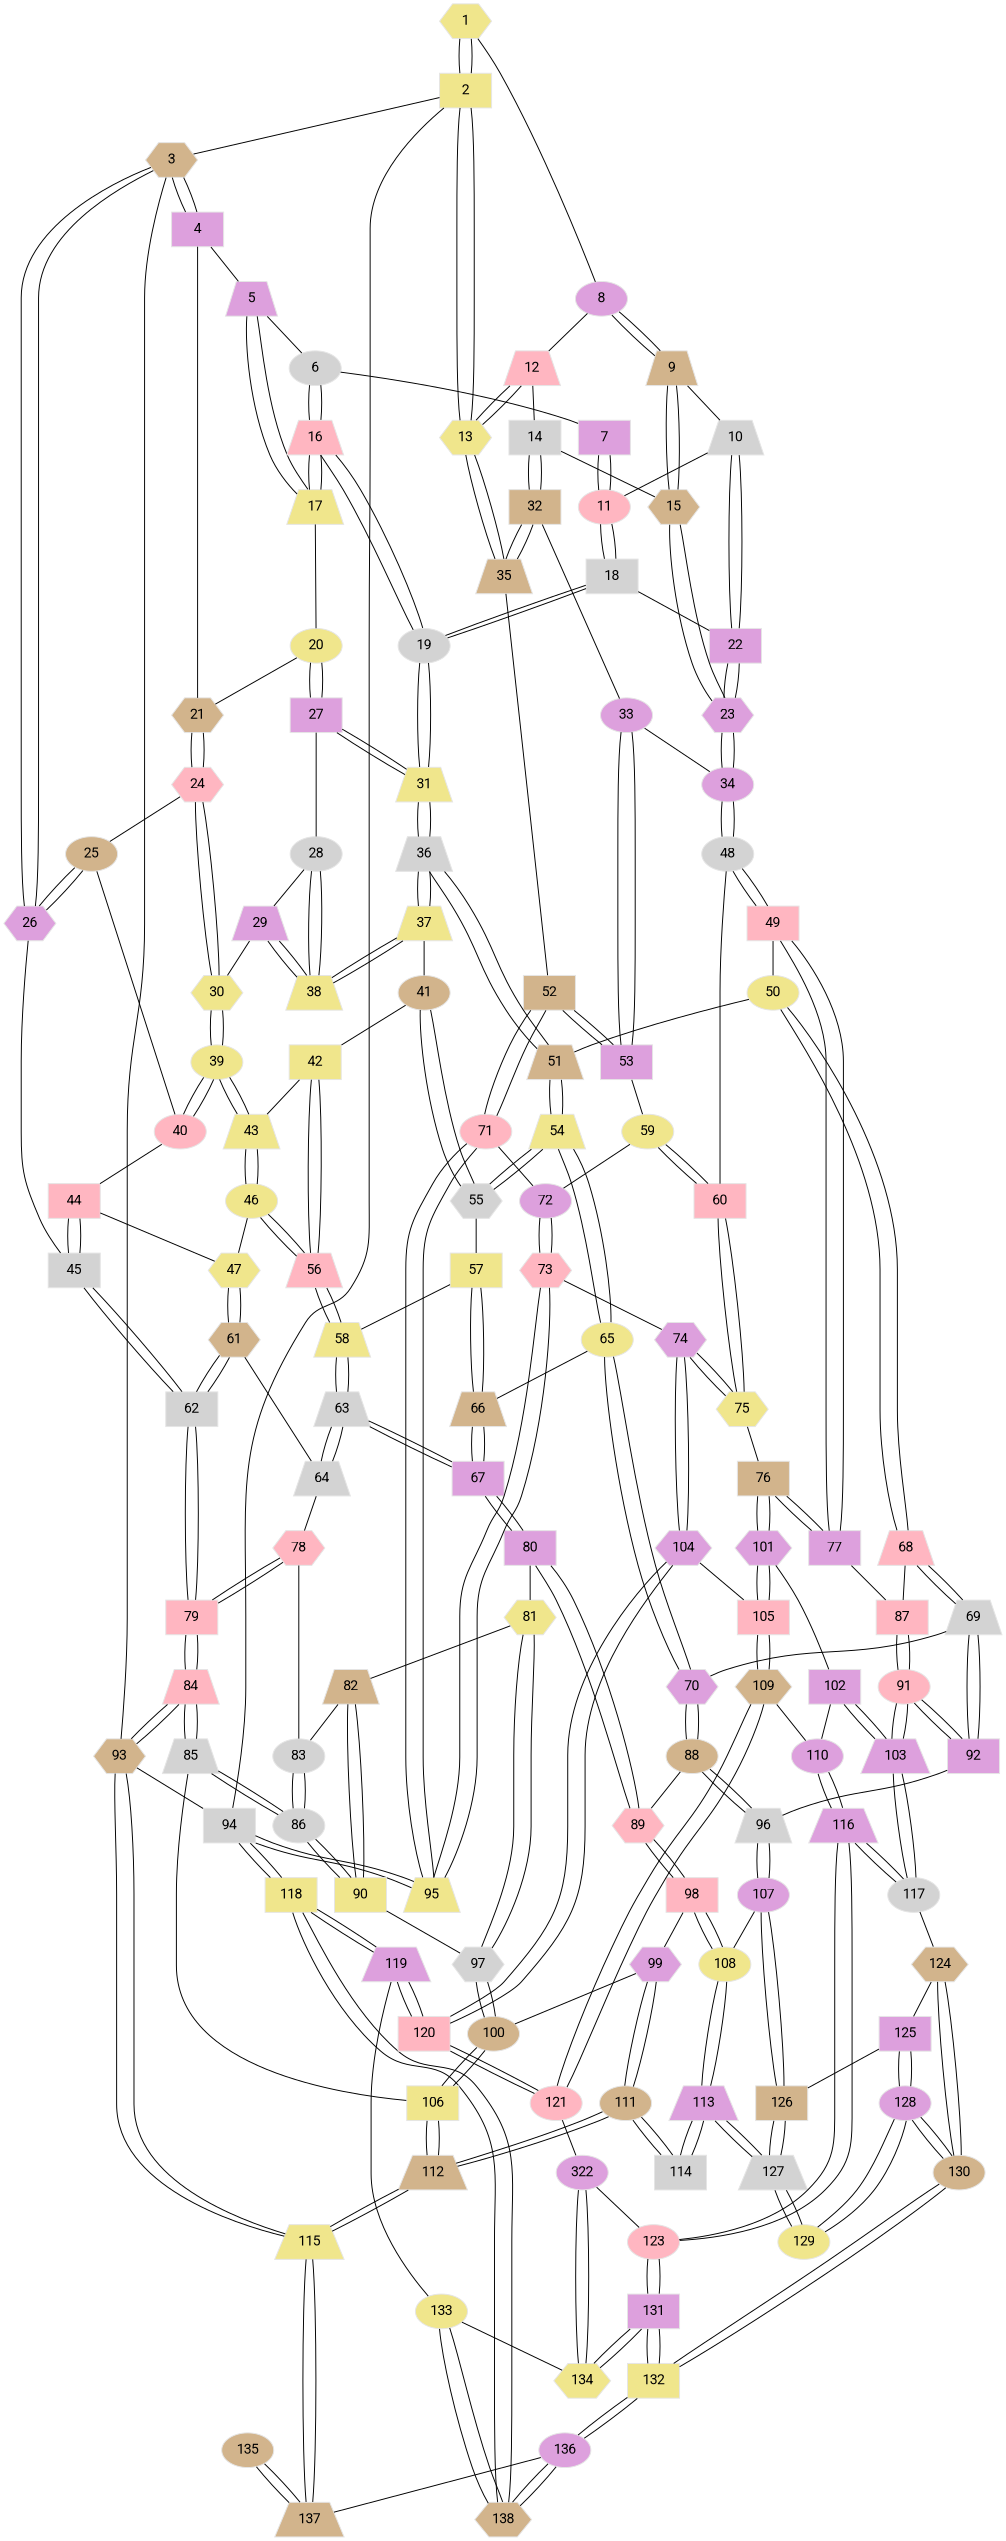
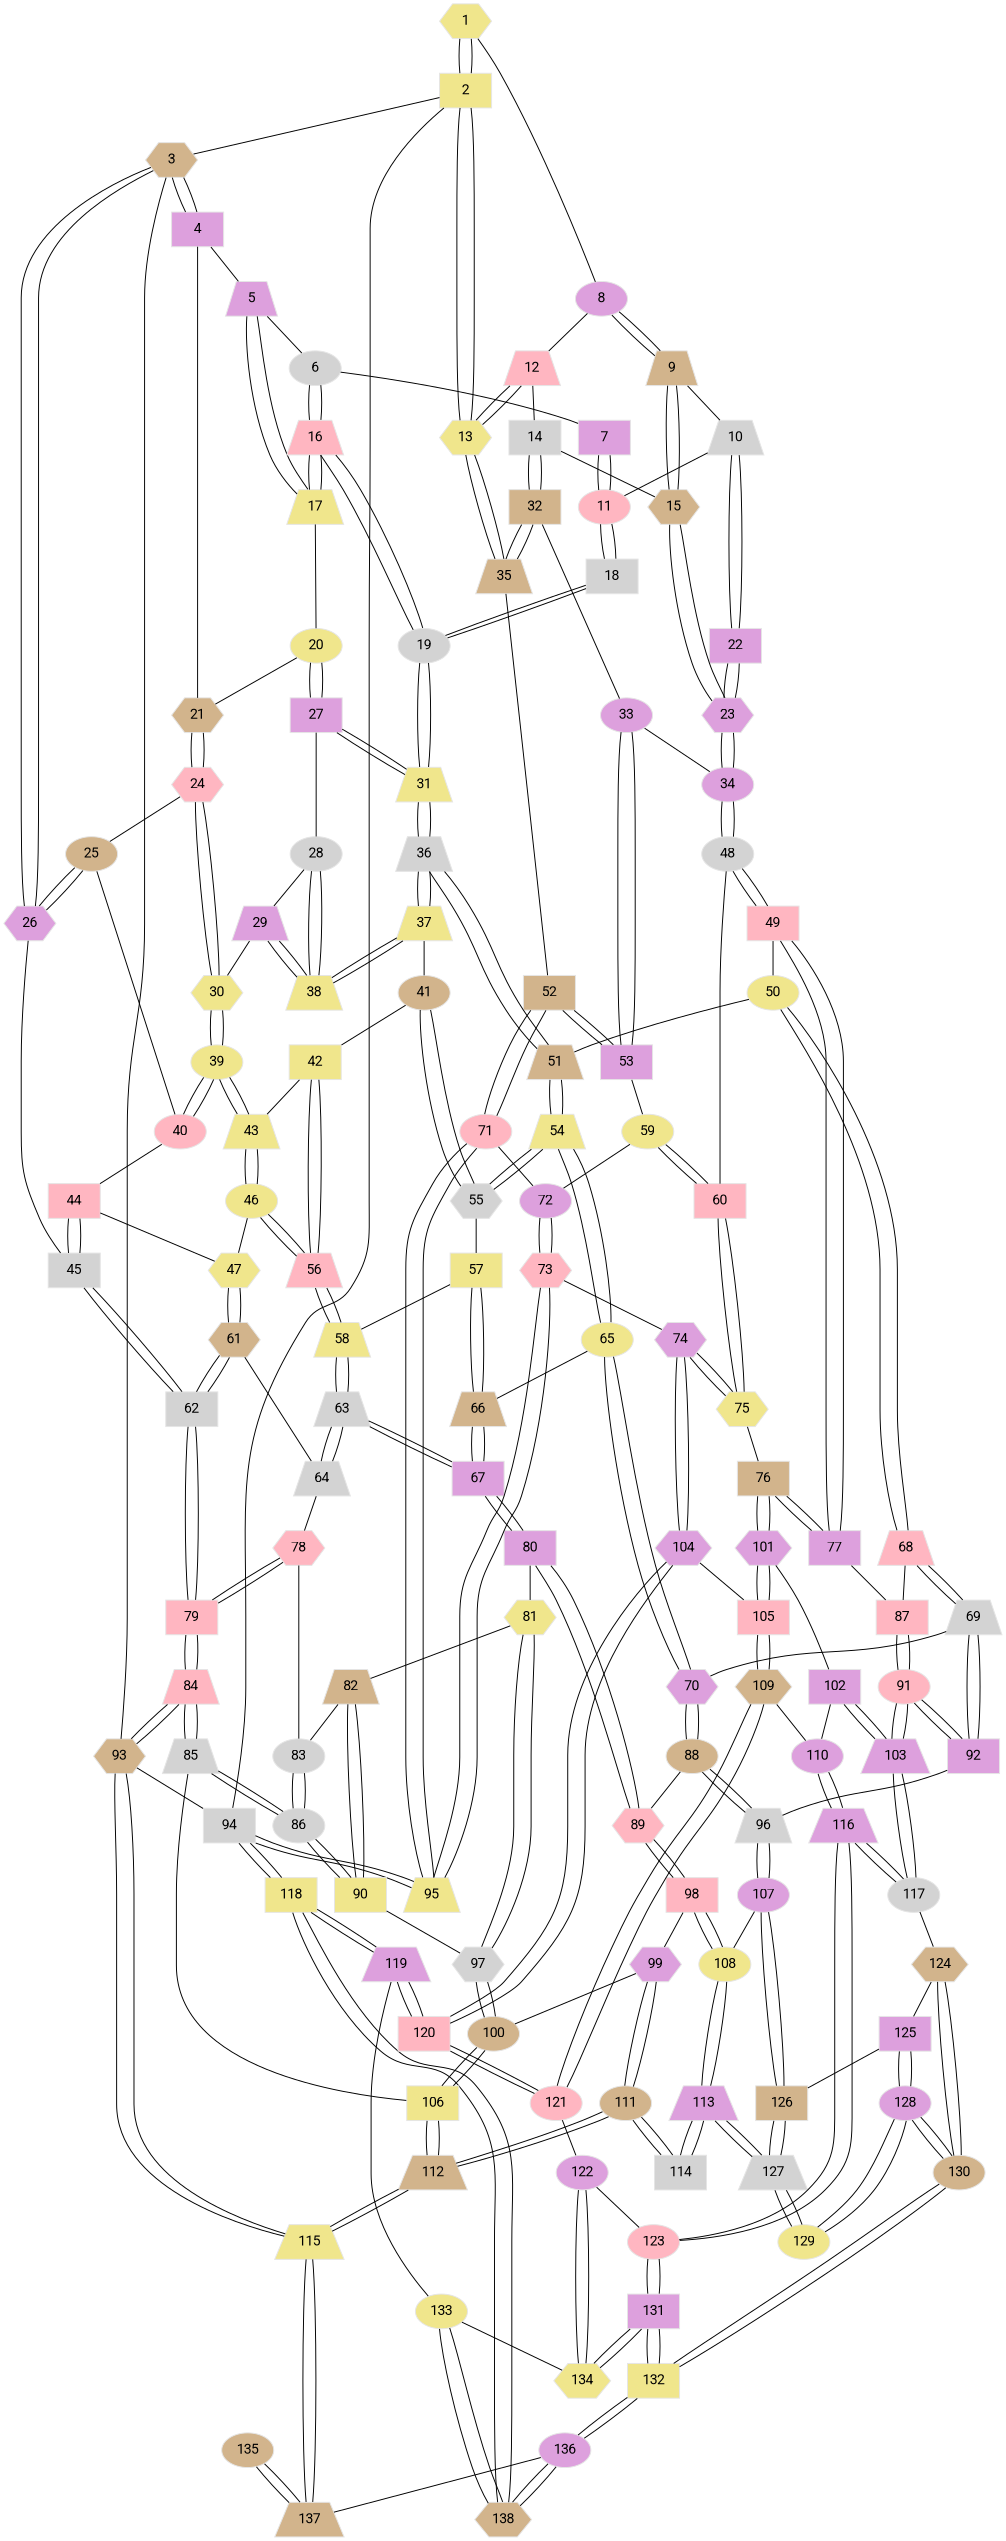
(672, 610) -> none
(582, 2173) -> (582, 2173)
